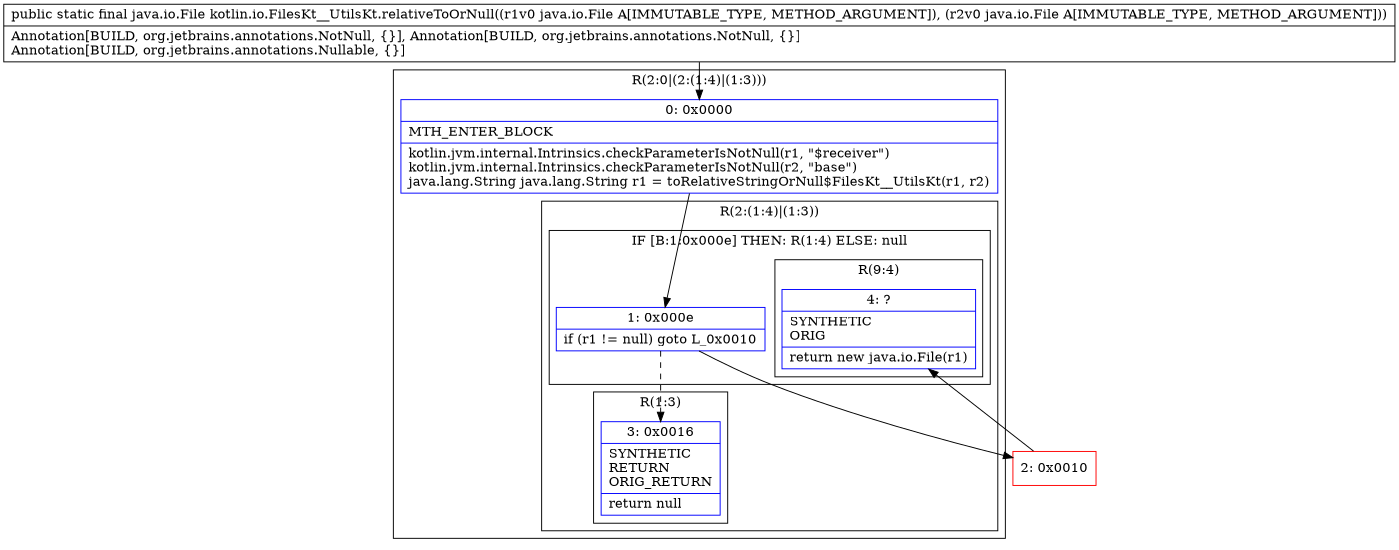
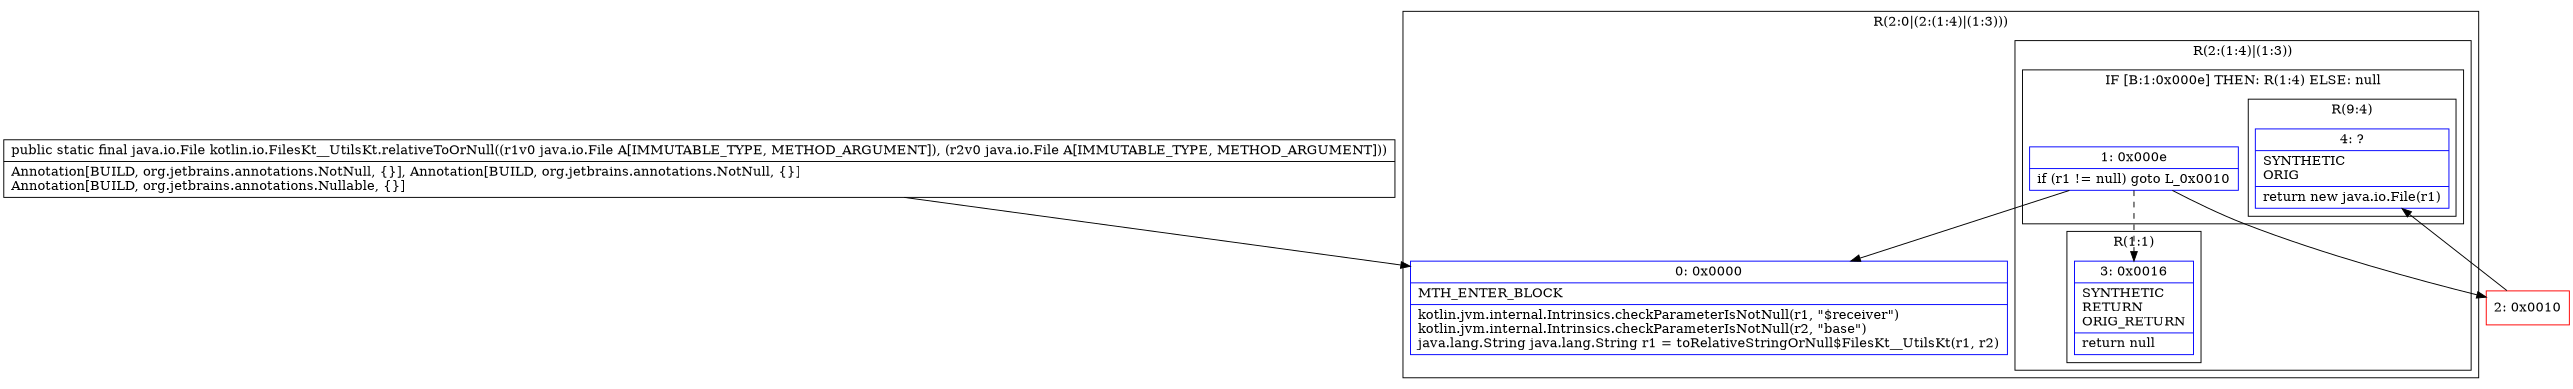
(678, 246) -> (1965, 224)
(661, 403) -> (2134, 242)
